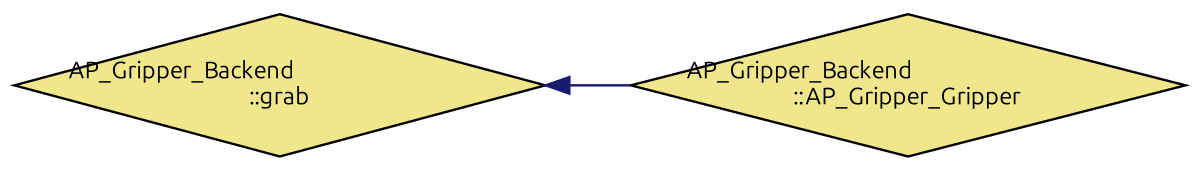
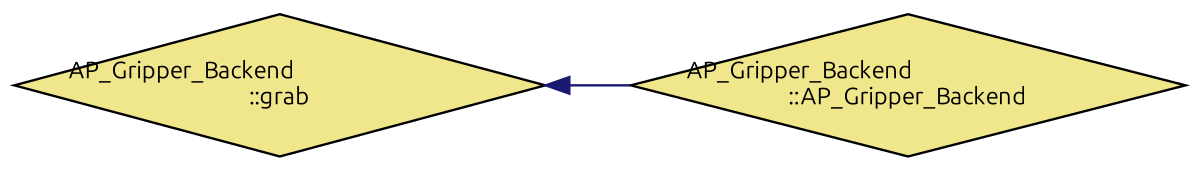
(908, 85) -> (908, 85)
